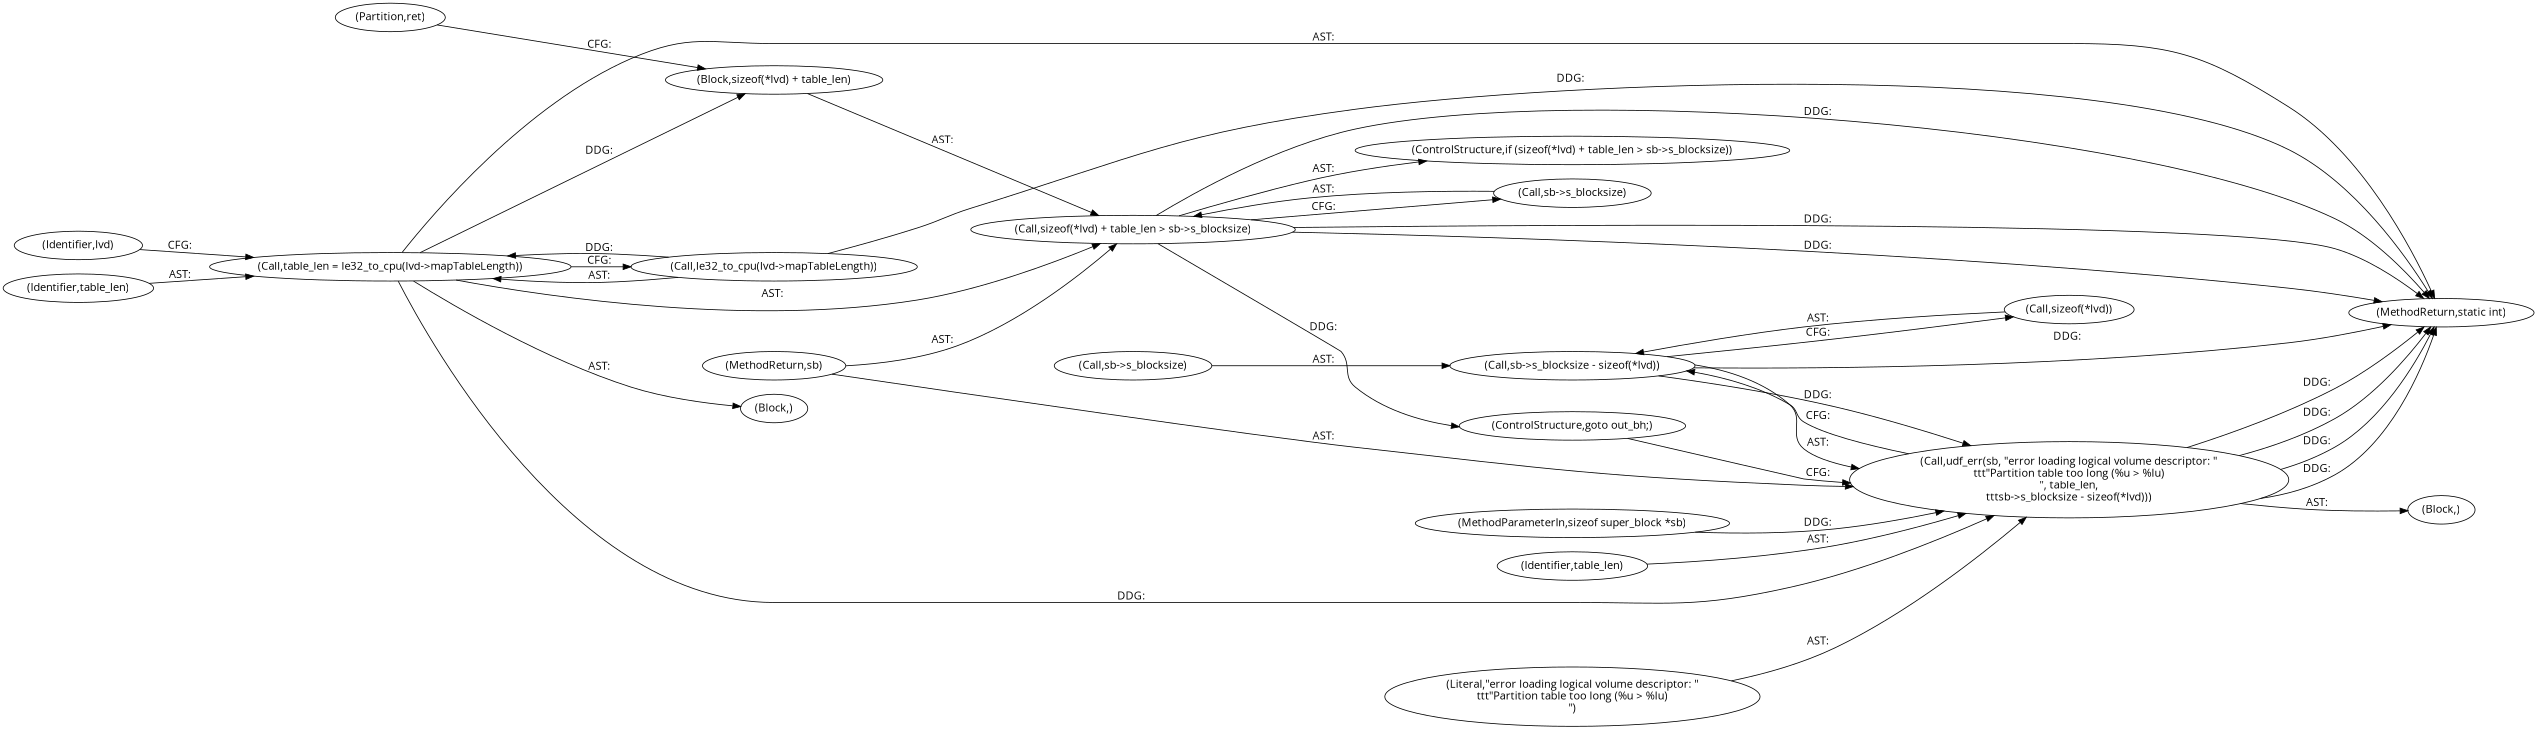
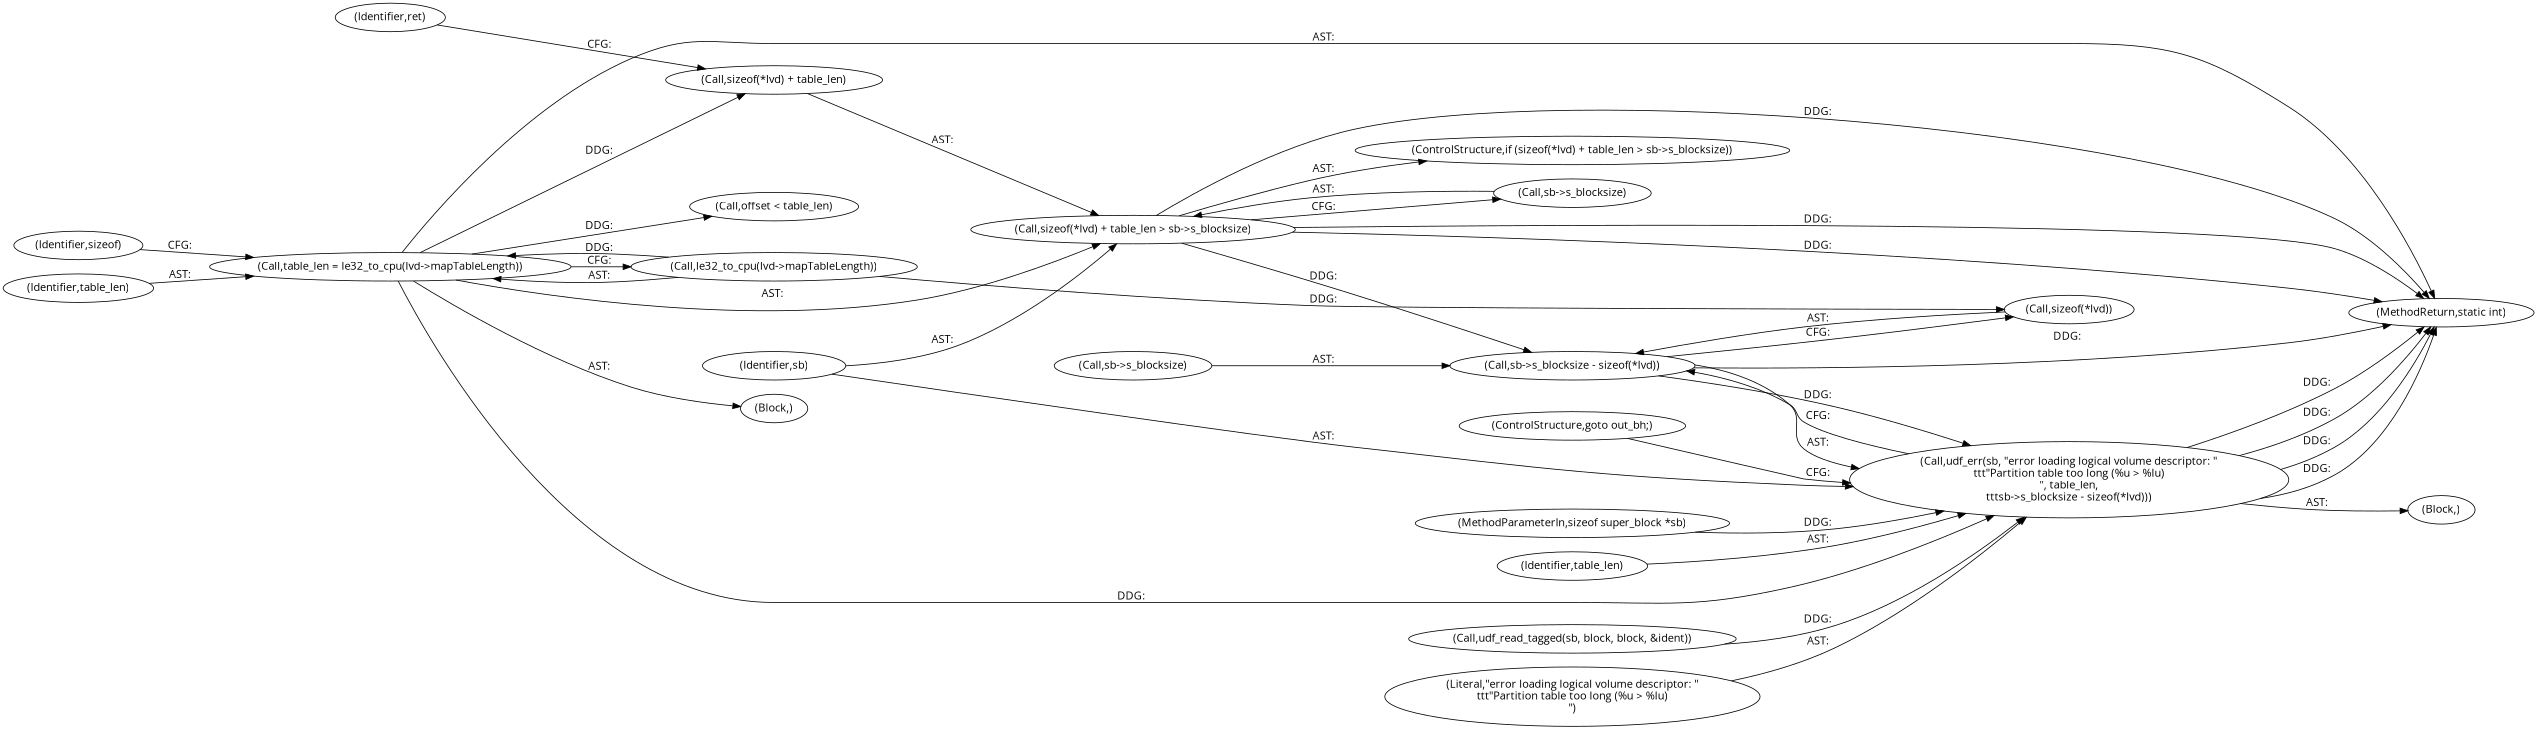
(390, 17) -> (390, 17)
(774, 80) -> (774, 80)
(1652, 87) -> (1437, 307)
none -> (774, 207)
(78, 245) -> (78, 245)
(1312, 334) -> (1354, 294)
(774, 366) -> (774, 366)
none -> (1572, 639)
